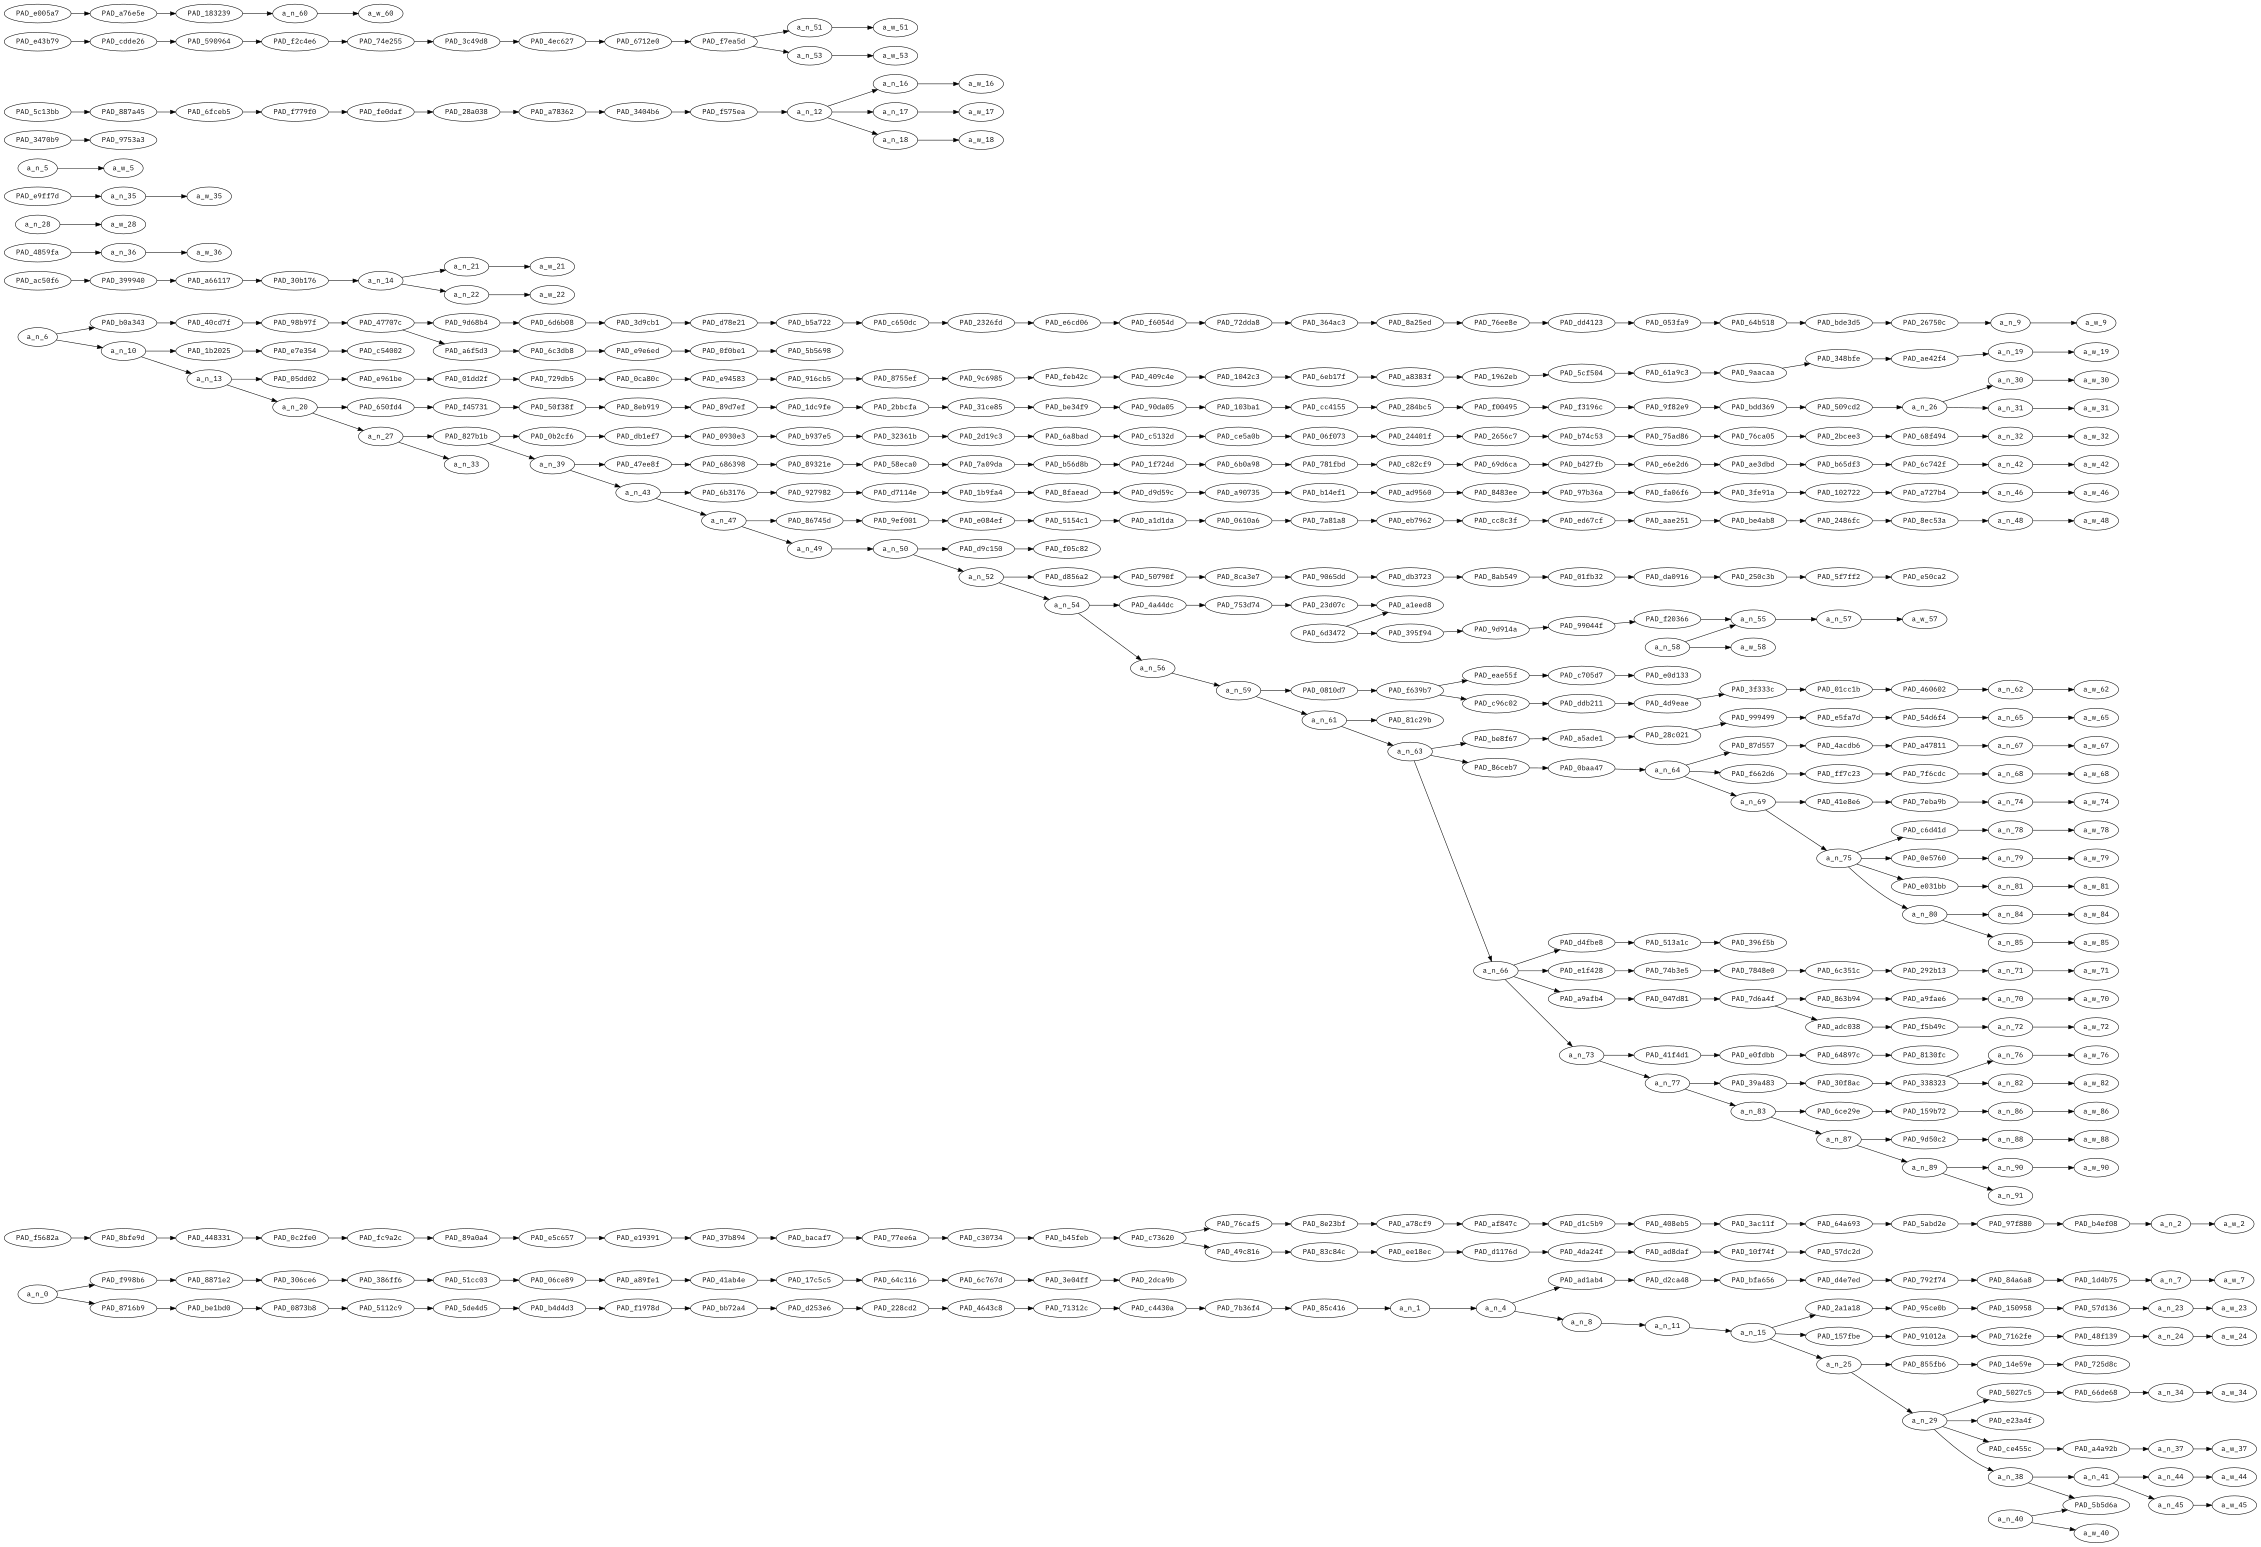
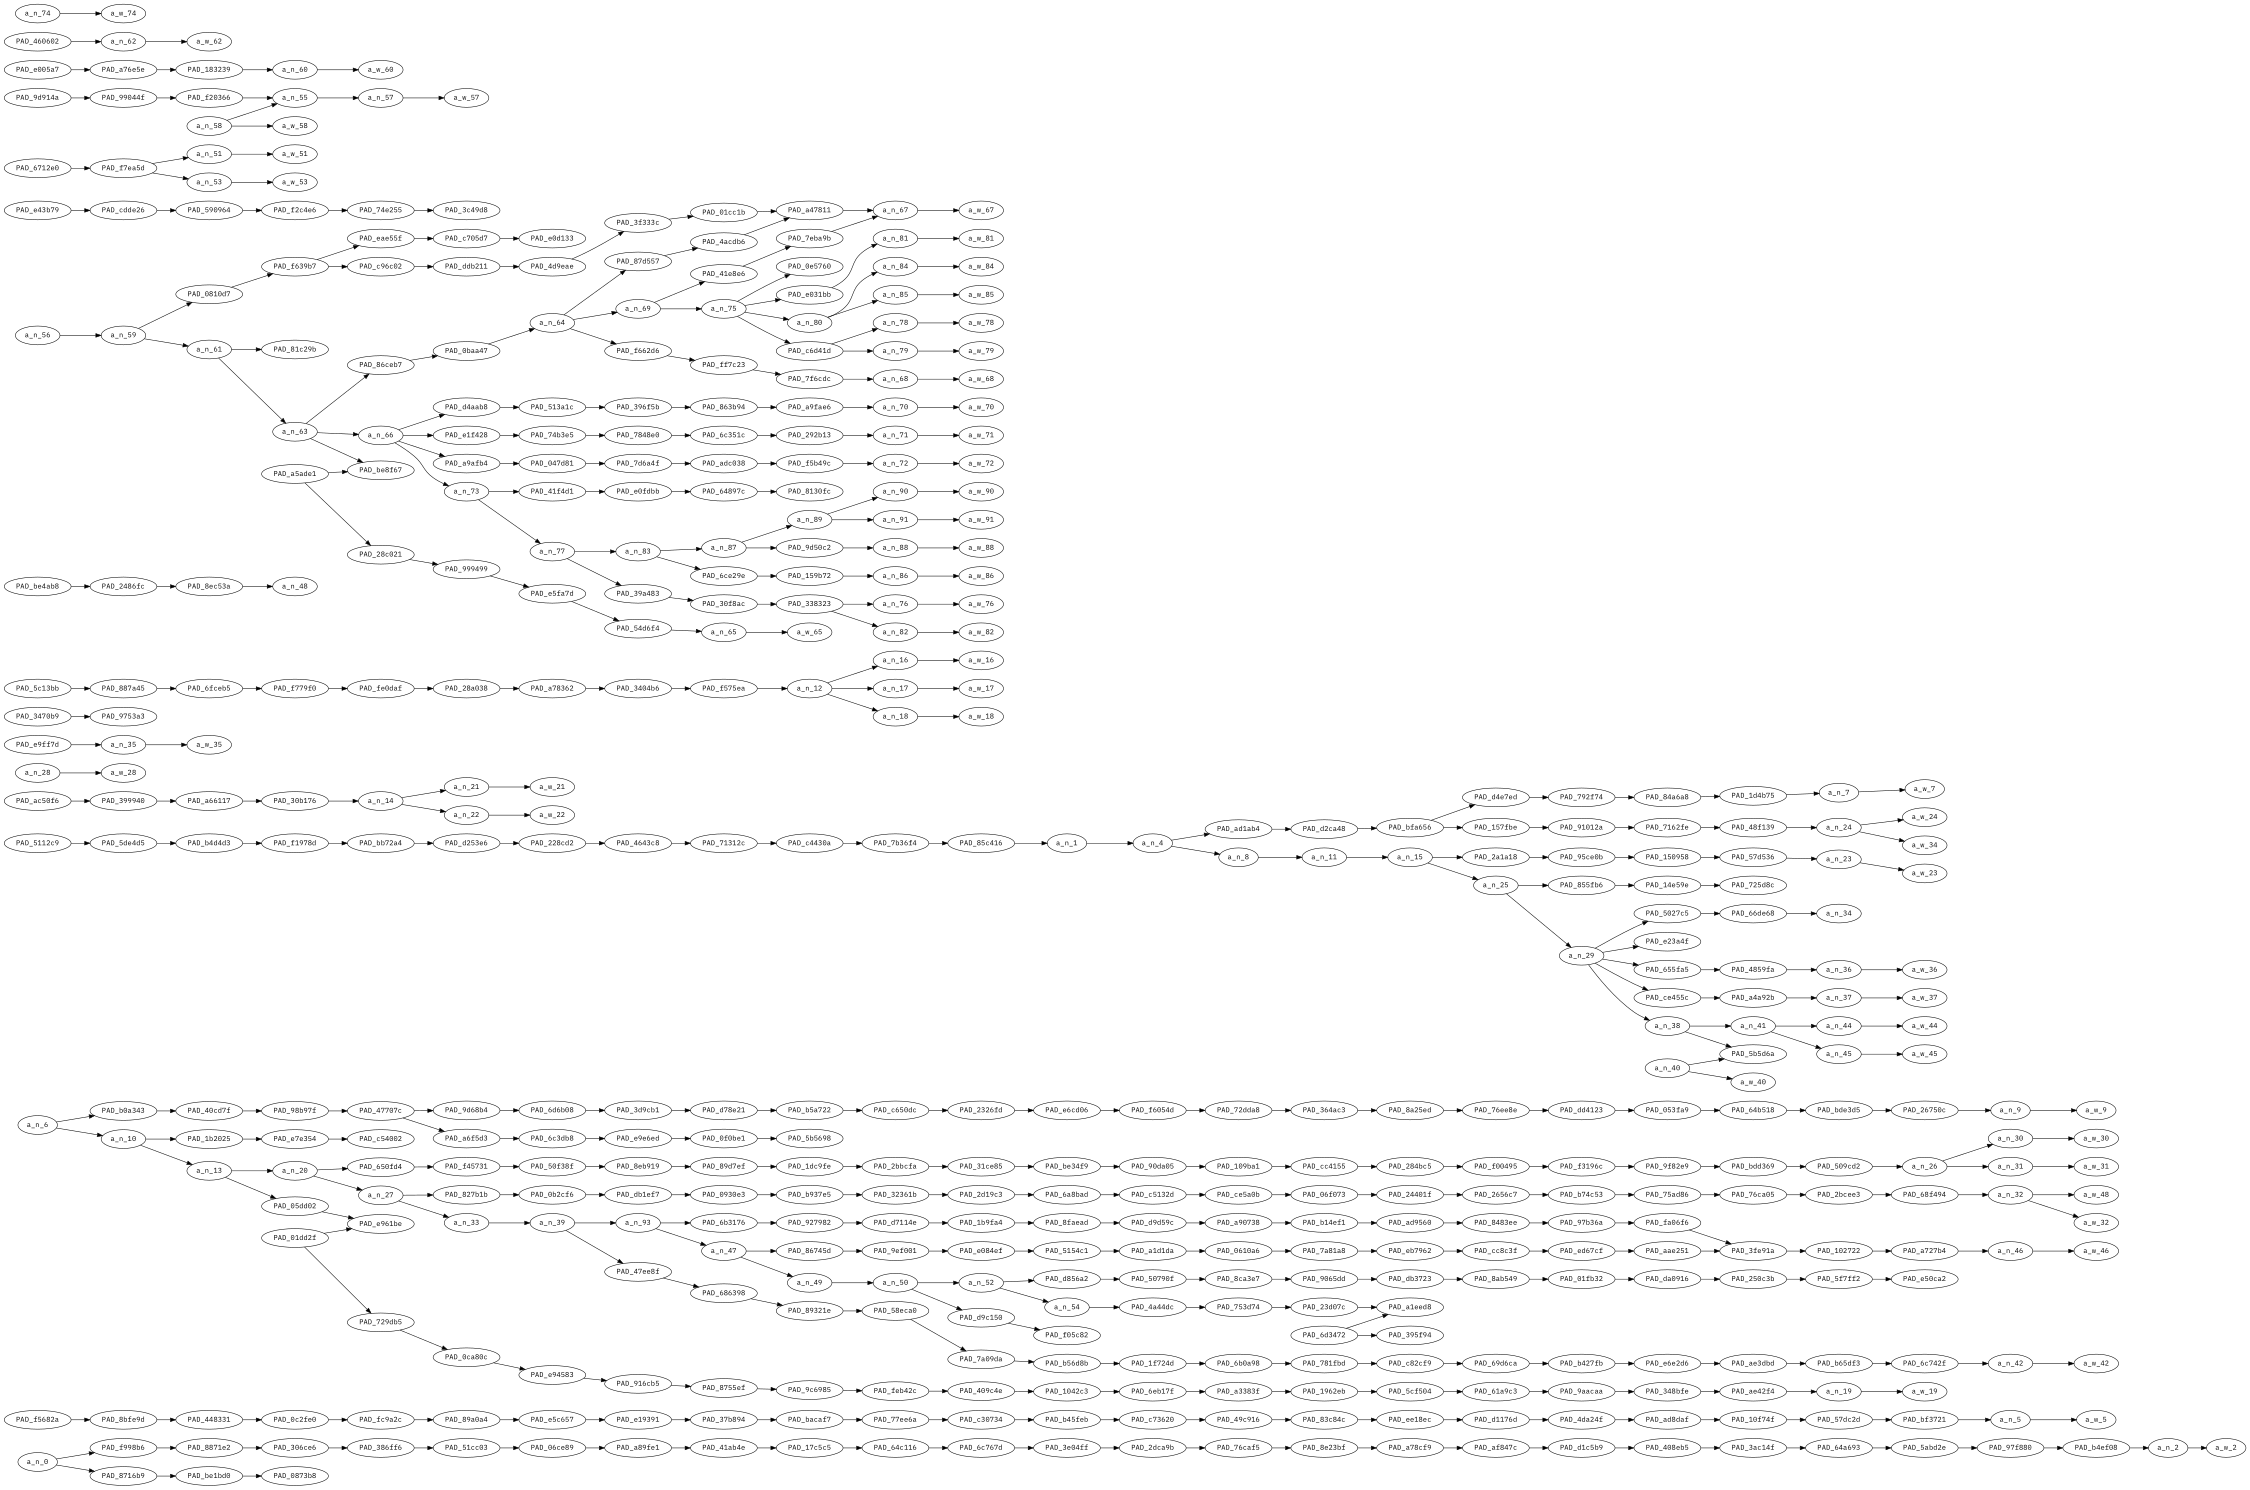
(552, 42) -> none
(1410, 377) -> (1239, 1392)
(421, 379) -> (335, 1231)
(1239, 407) -> (1239, 1167)
(509, 450) -> (507, 1223)
(638, 493) -> (638, 1223)
(1239, 493) -> (1239, 1223)
none -> (981, 520)
(1708, 521) -> (1708, 1251)
(2051, 521) -> (2051, 1195)
(1450, 632) -> none
(1108, 635) -> none
(1879, 690) -> (764, 212)
(1536, 739) -> (335, 472)
(1970, 802) -> (852, 225)
(1970, 858) -> (855, 351)
(1582, 943) -> (467, 407)
none -> (1667, 970)
(1793, 999) -> (678, 407)
(1753, 1224) -> (1753, 1448)
(1193, 1231) -> (1193, 1448)
(1239, 1252) -> (1239, 1420)
(335, 1308) -> none
(2096, 1308) -> (1753, 857)
(1788, 1334) -> (1450, 828)
(2200, 1393) -> (1879, 836)
none -> (1925, 1420)
